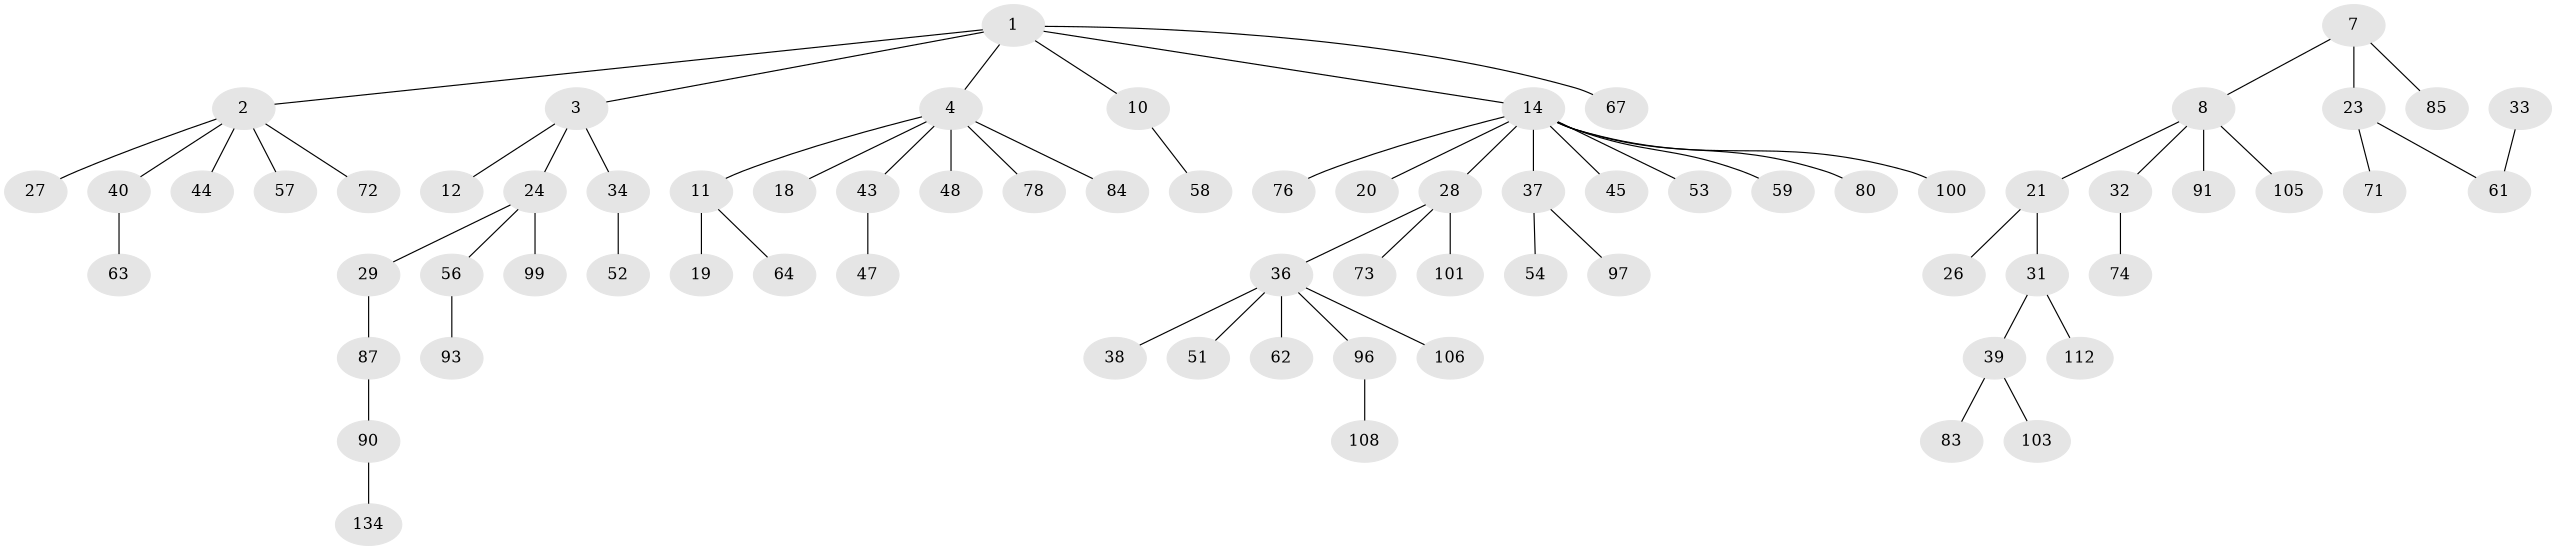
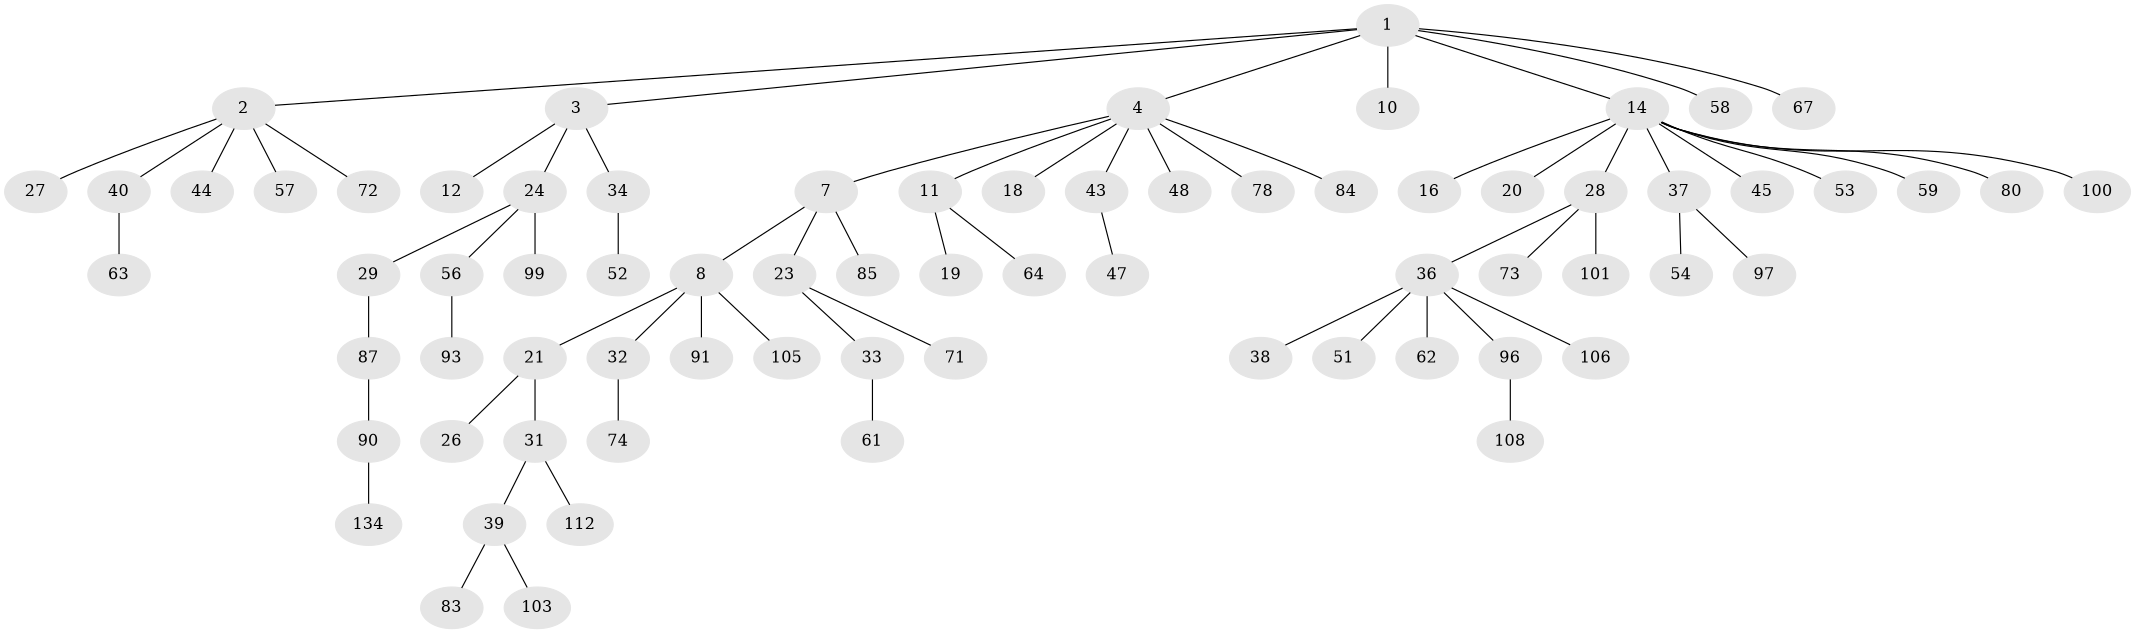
none -> (981, 147)
(1169, 150) -> (1559, 56)
(2427, 150) -> (829, 317)
(1284, 192) -> (1429, 192)
